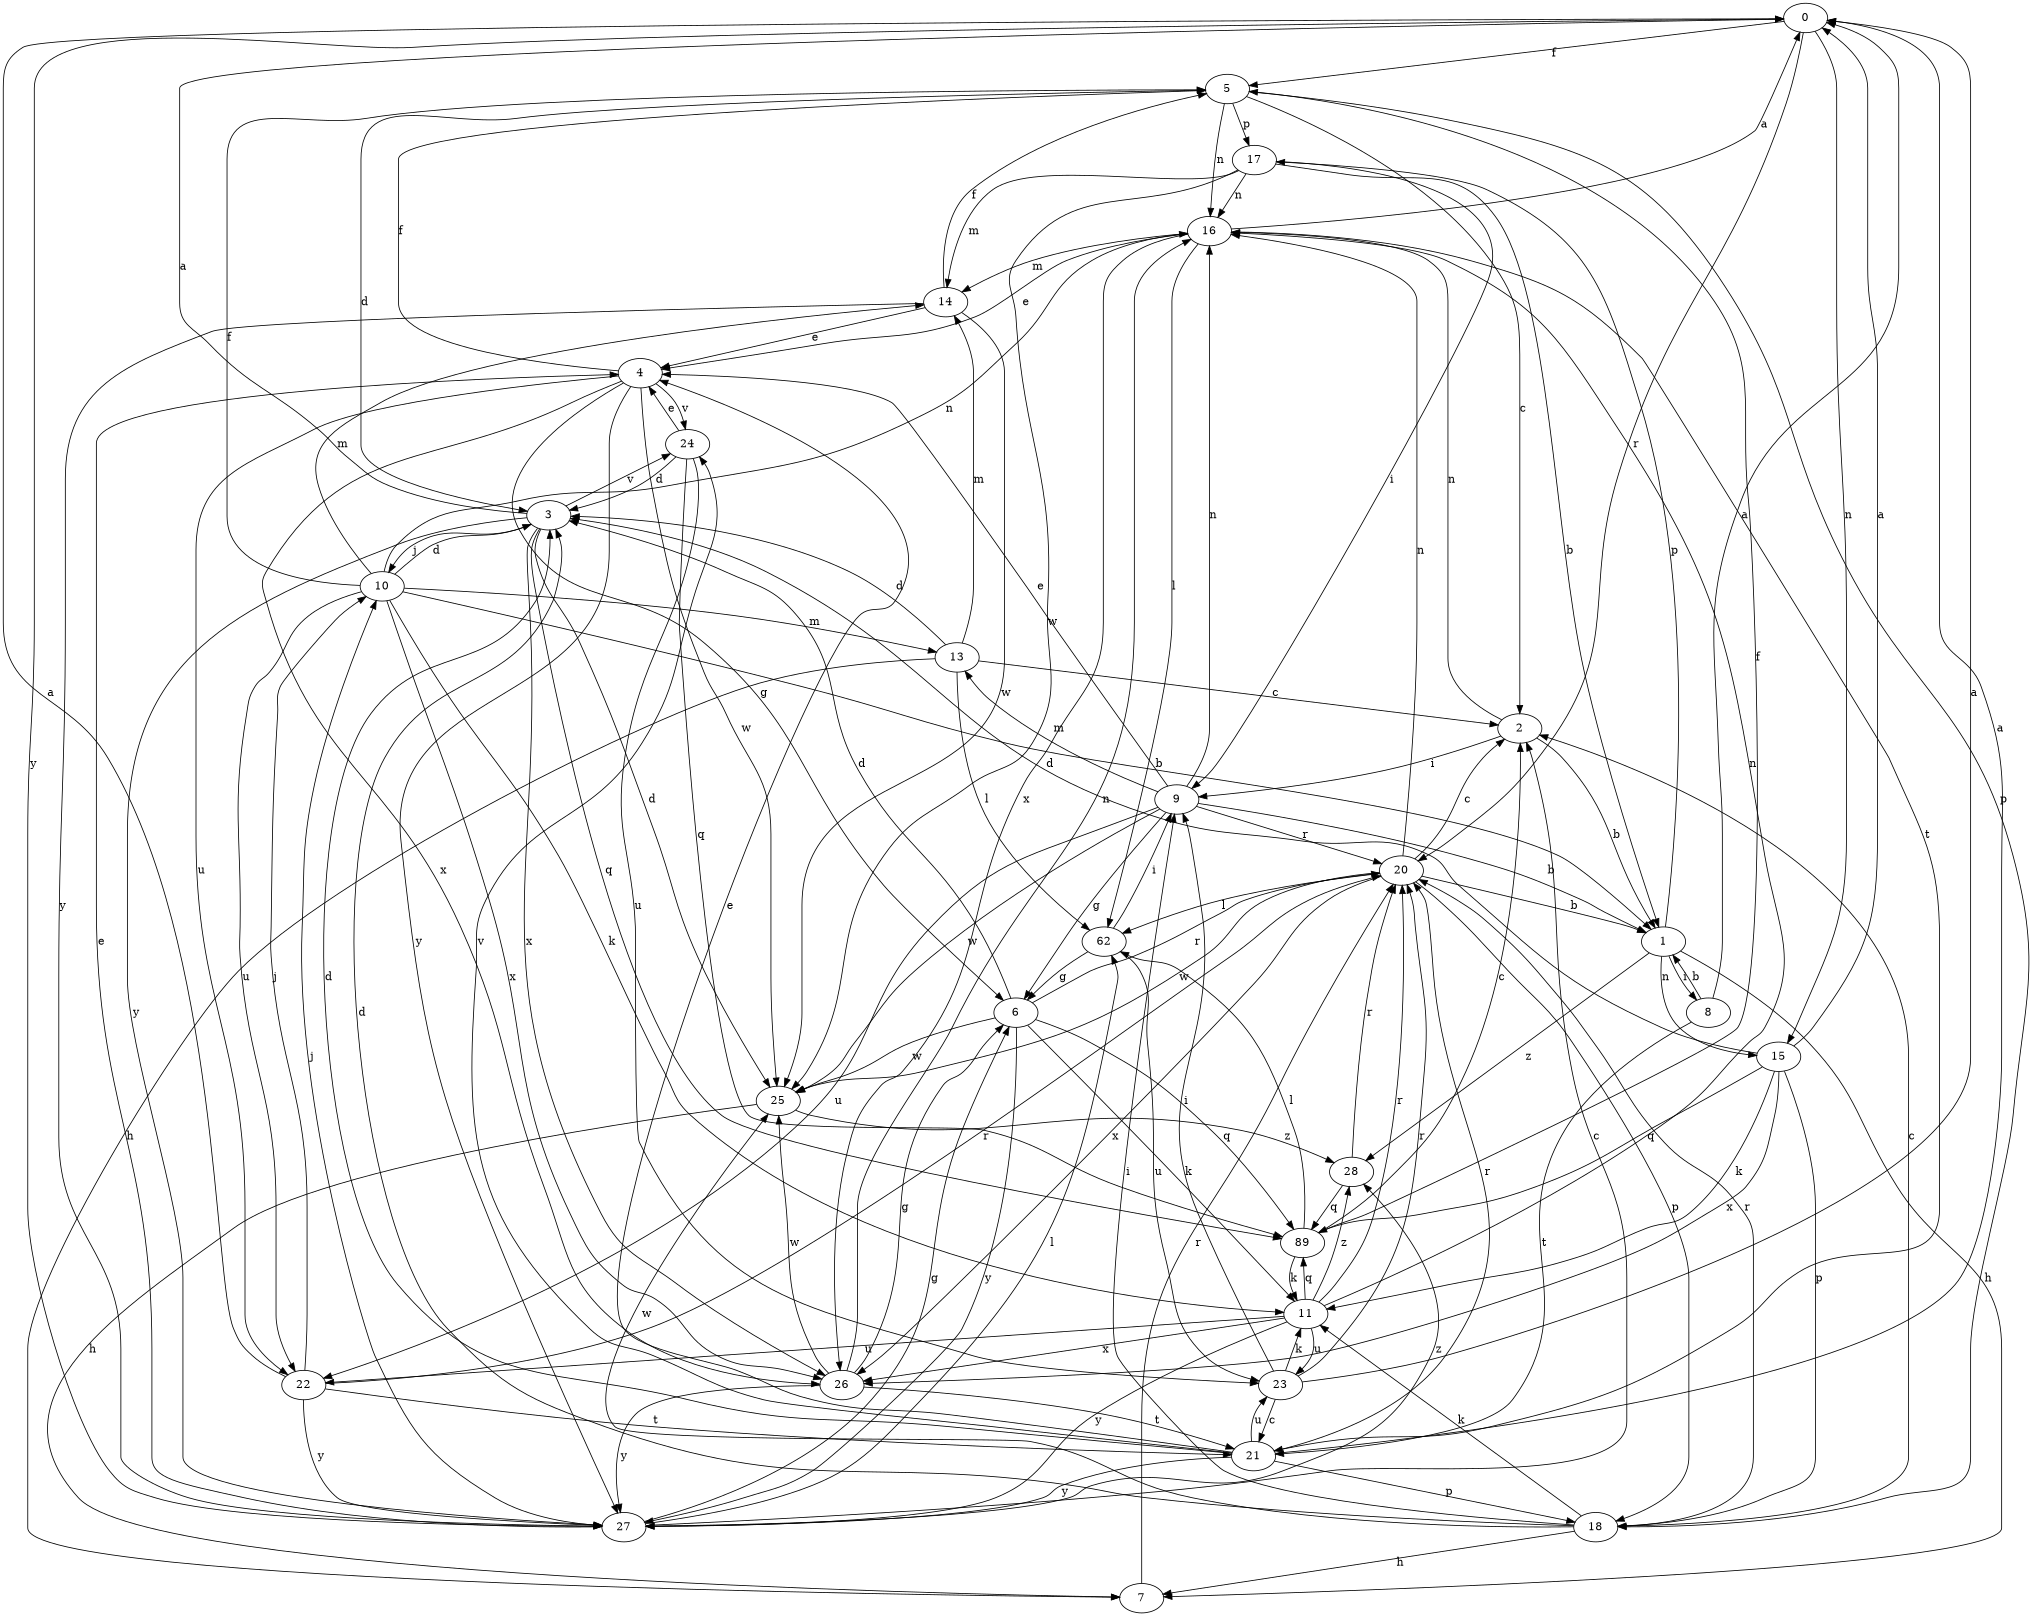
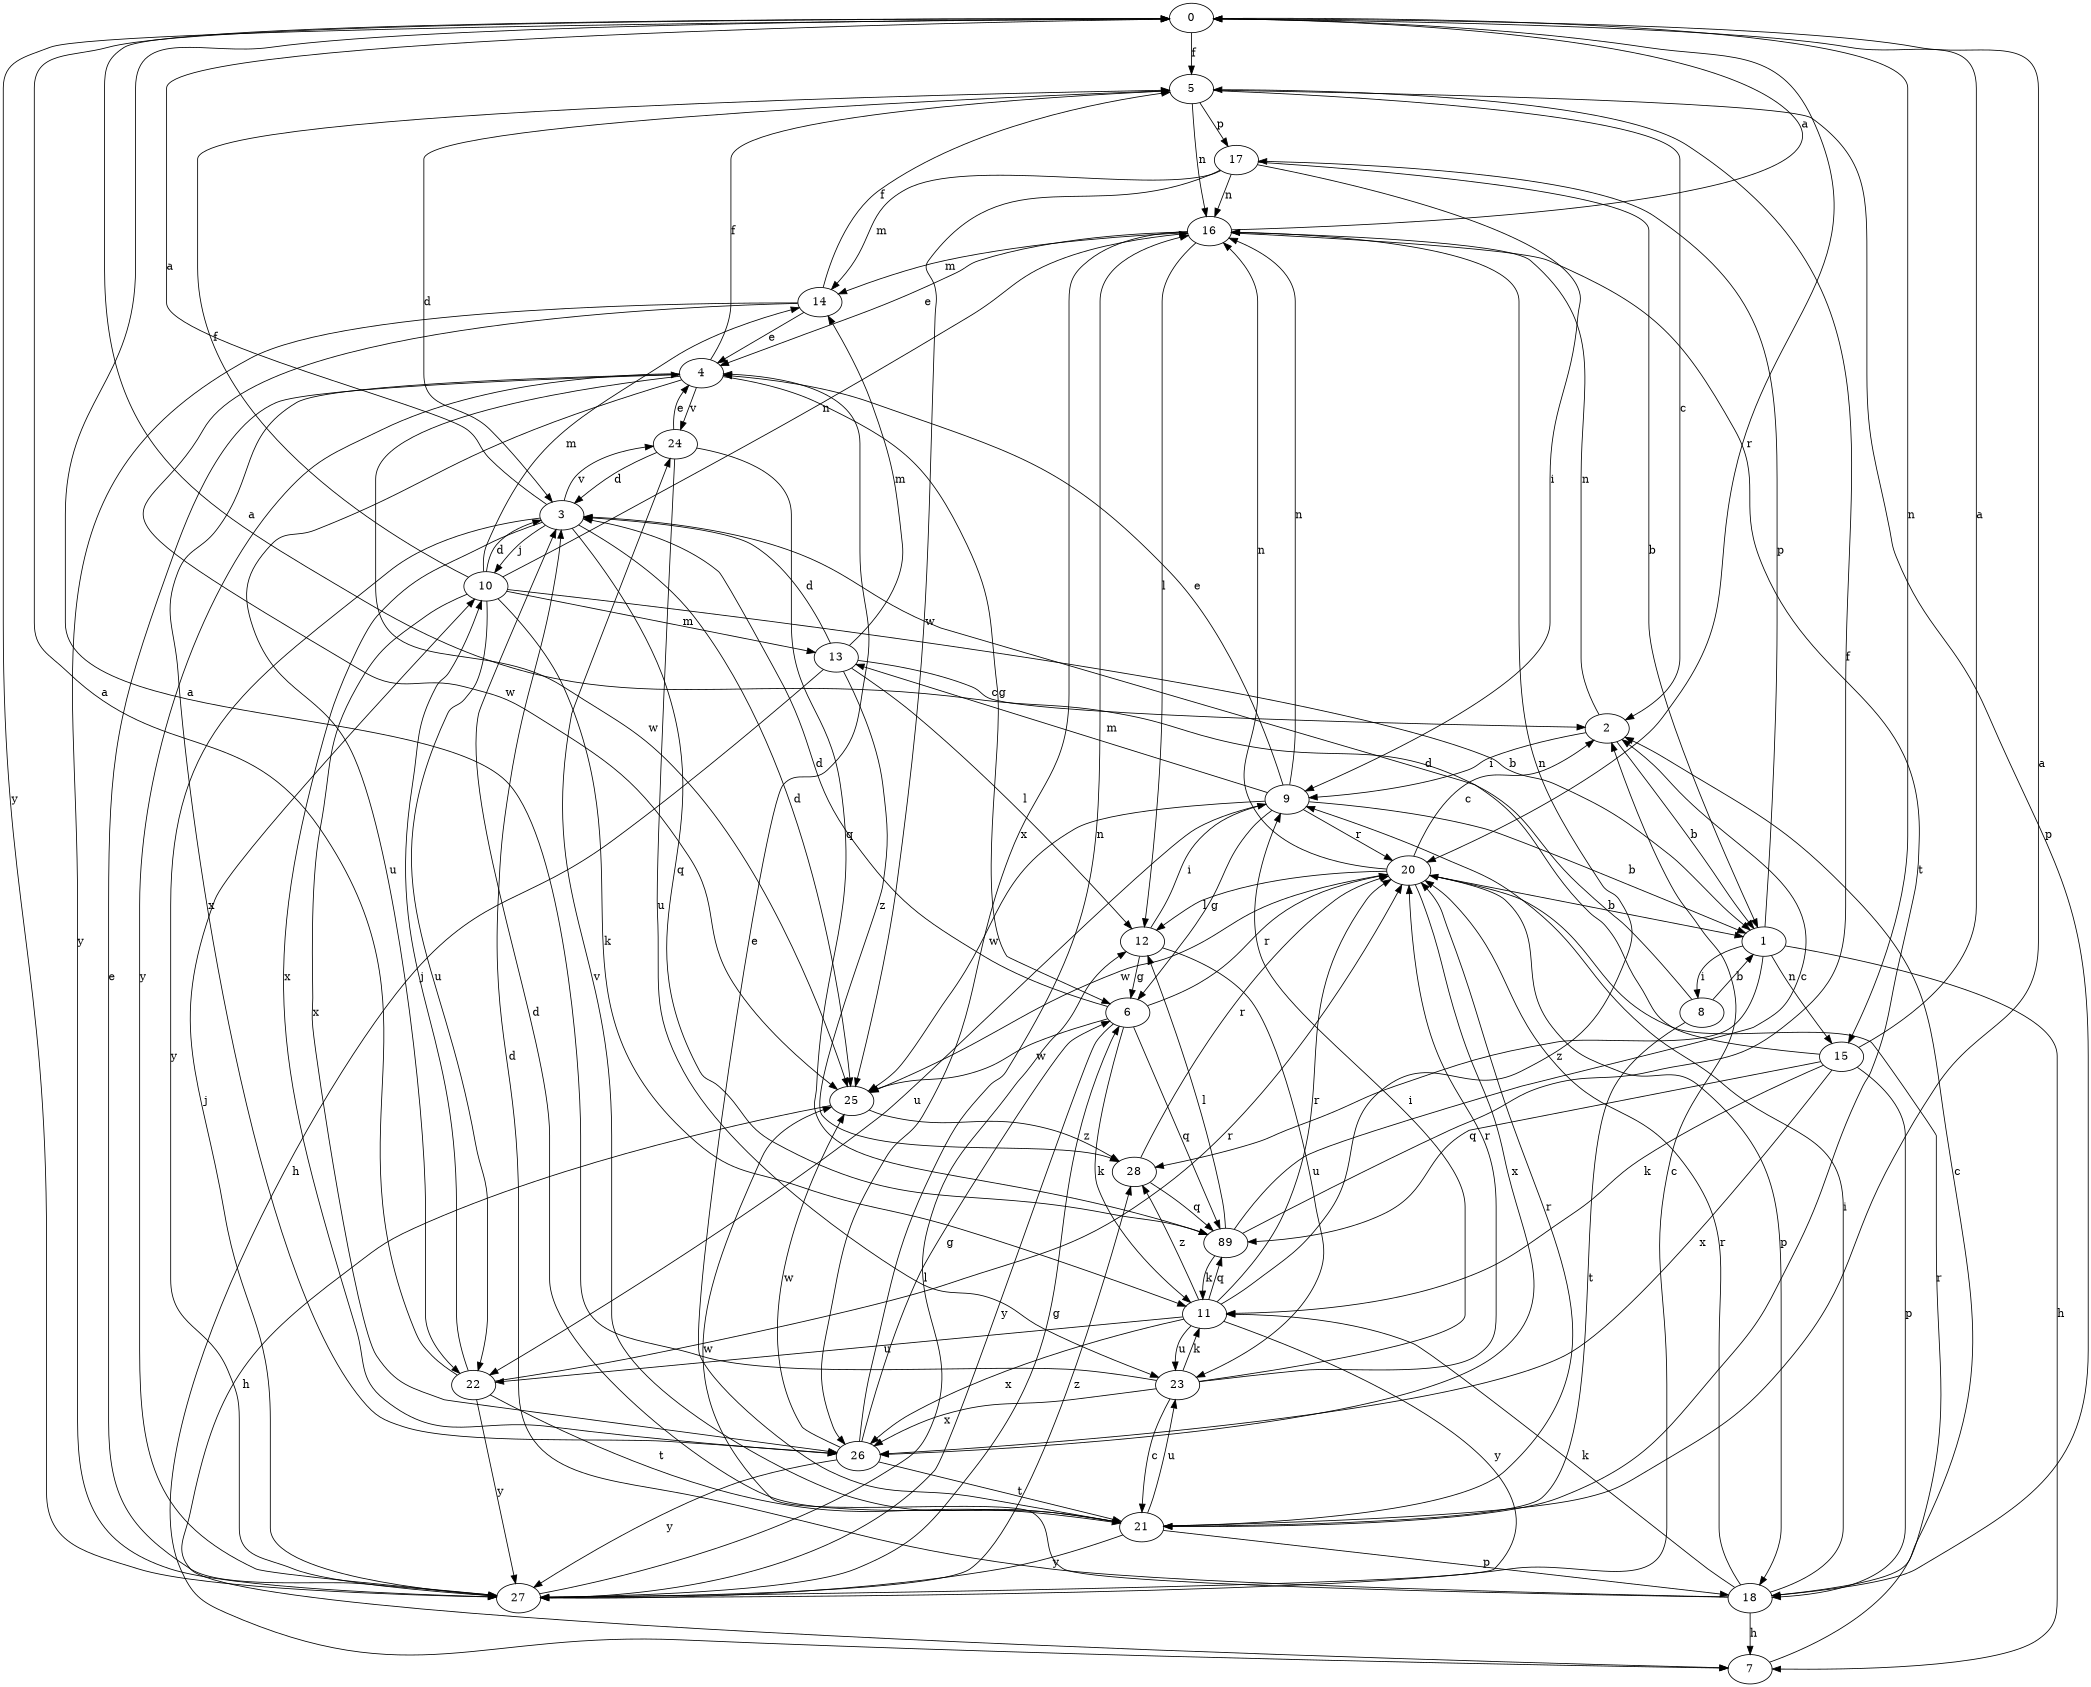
(1104, 942) -> (1143, 942)
none -> (835, 1035)
none -> (1023, 1403)
